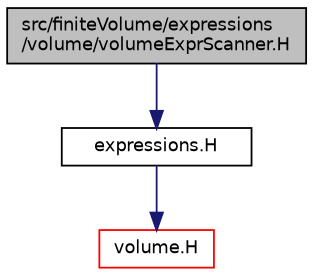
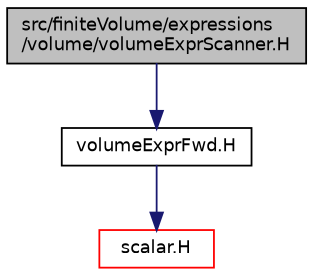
(157, 147) -> (157, 147)
(157, 249) -> (157, 249)
